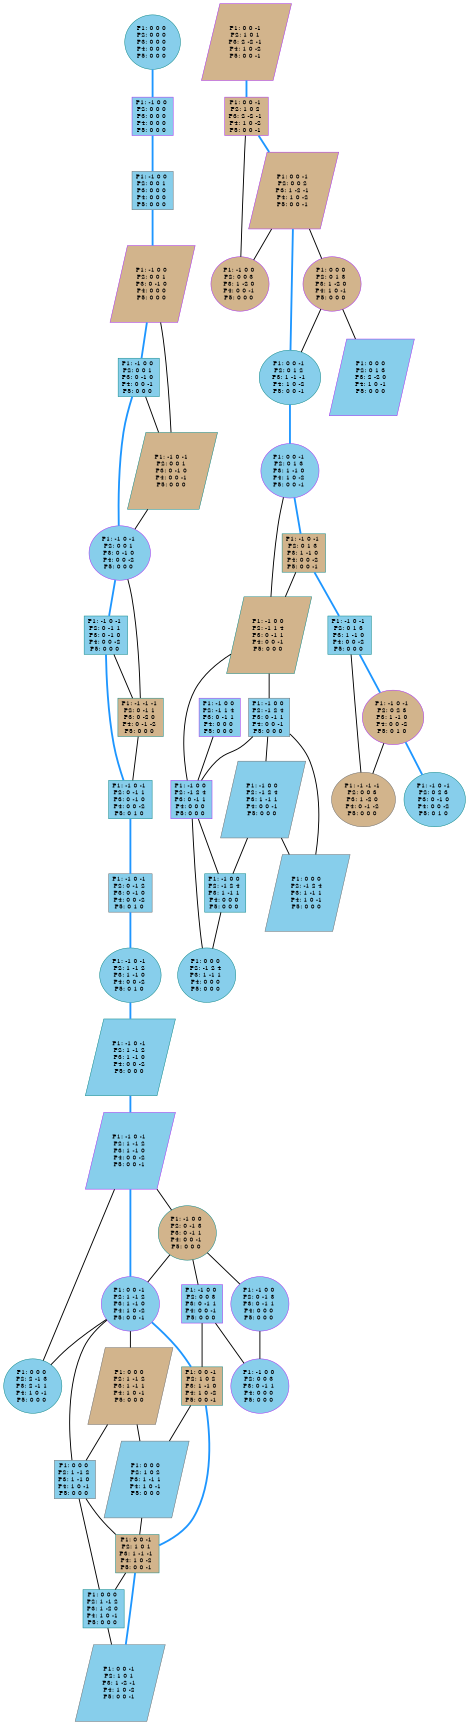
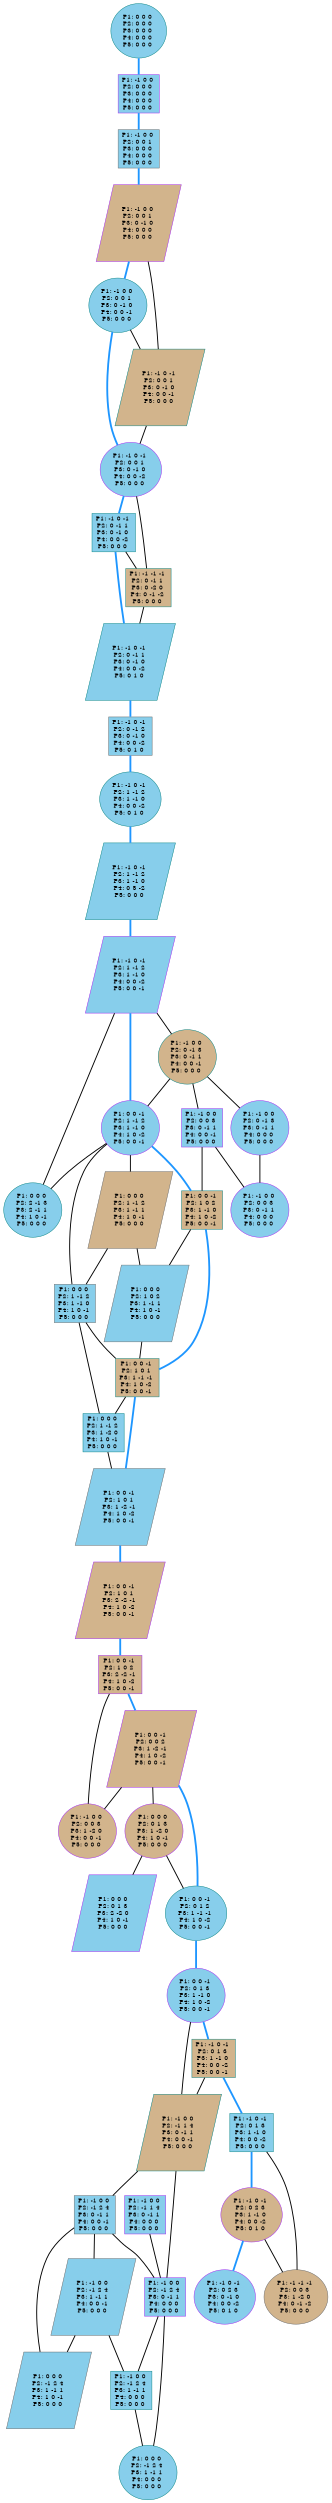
(139, 377) -> (118, 305)
(130, 800) -> (130, 662)
(435, 800) -> (225, 2297)
(130, 1057) -> (130, 881)
none -> (120, 1554)
